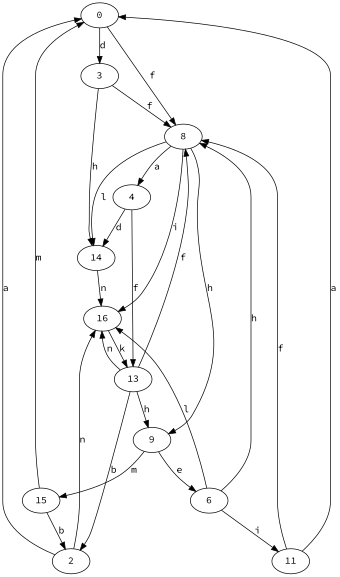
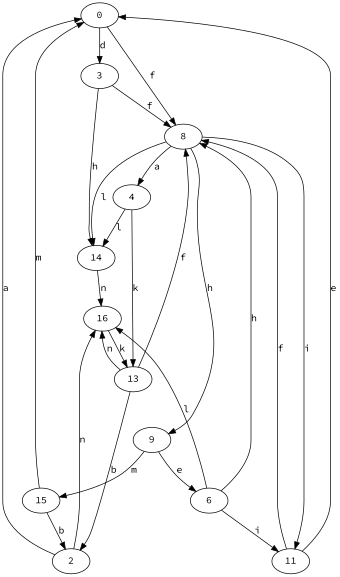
(119, 228) -> (119, 228)
(169, 235) -> (304, 305)
(136, 288) -> (136, 288)
(334, 288) -> (334, 288)
(141, 406) -> none
